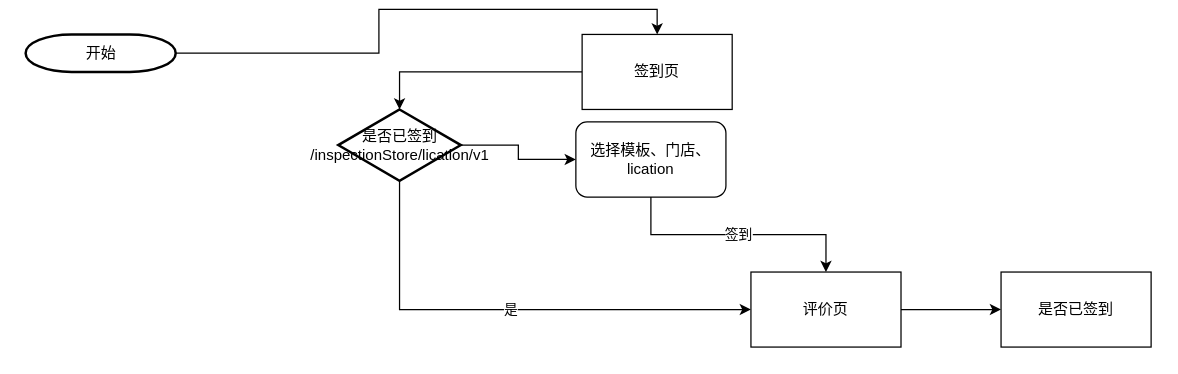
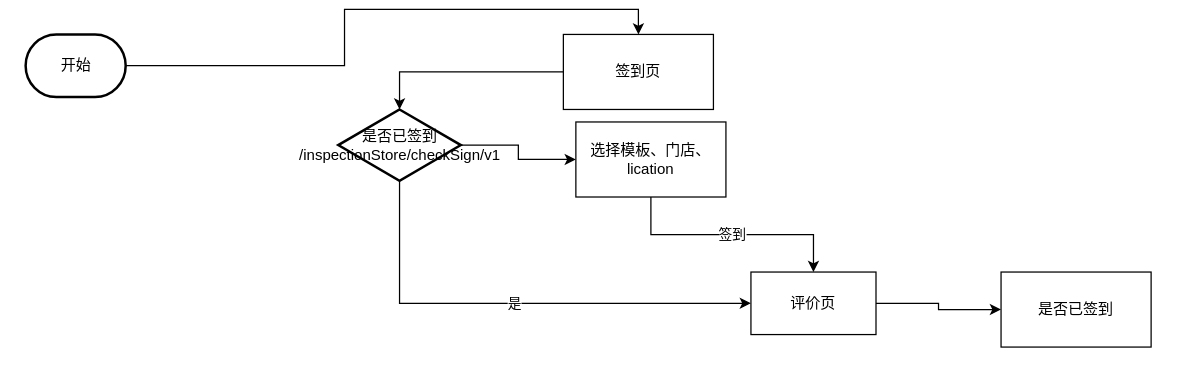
(101, 53) -> (76, 66)
(657, 72) -> (638, 72)
(400, 146) -> (400, 146)
(651, 159) -> (651, 159)
(826, 309) -> (813, 303)
